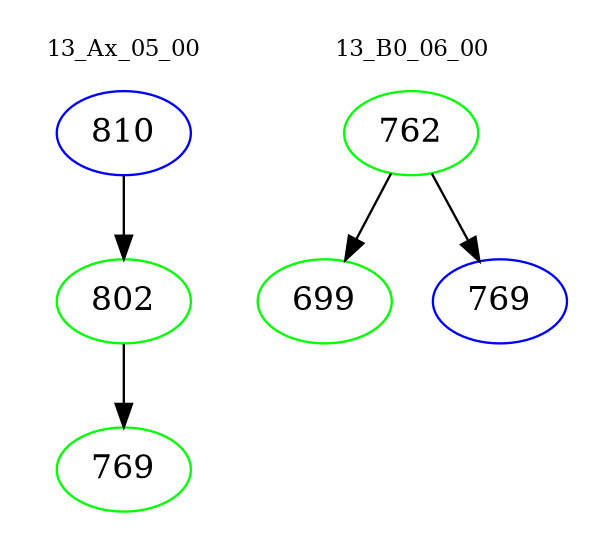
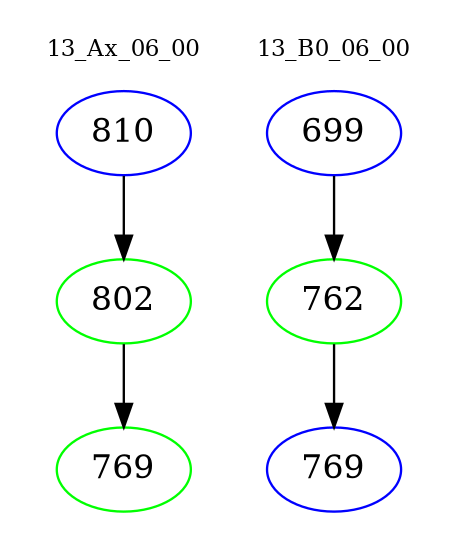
(124, 50) -> (124, 50)
(374, 206) -> (334, 206)
(325, 301) -> (334, 133)
